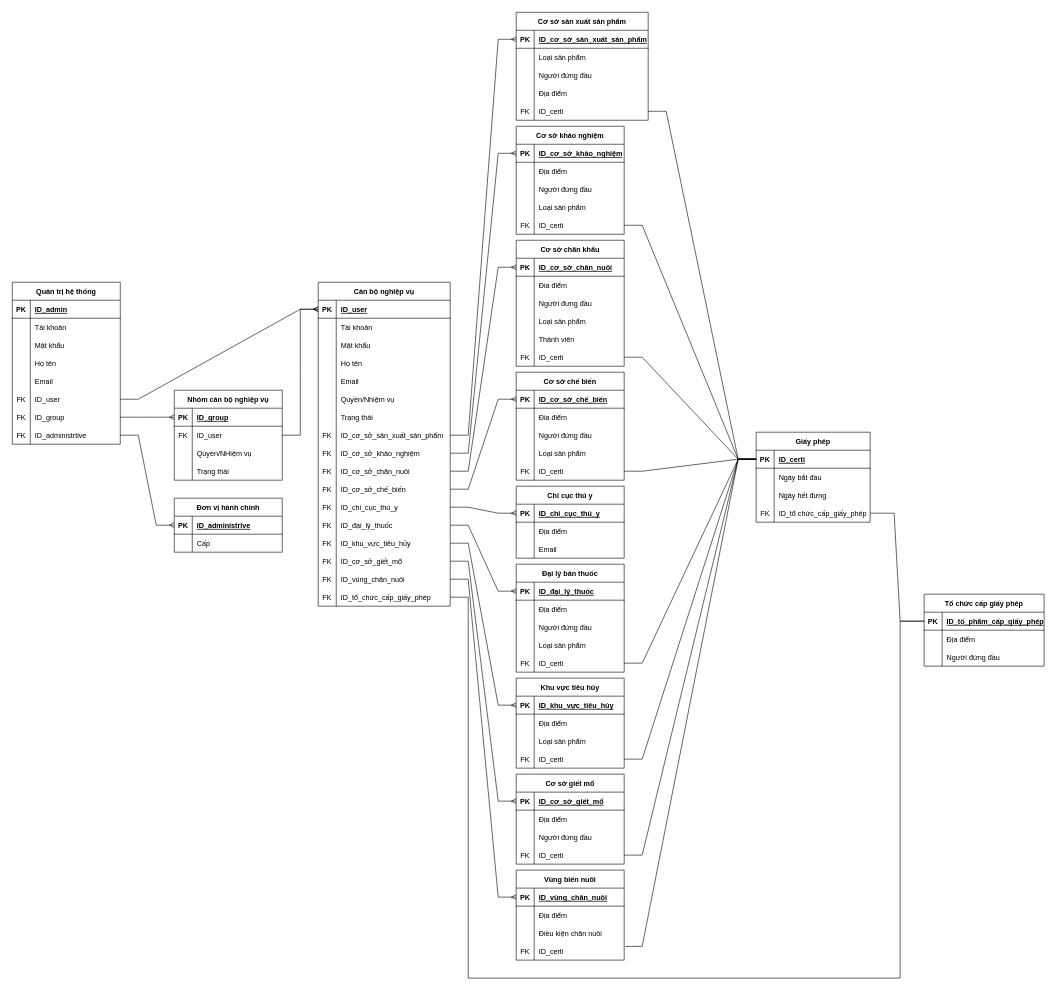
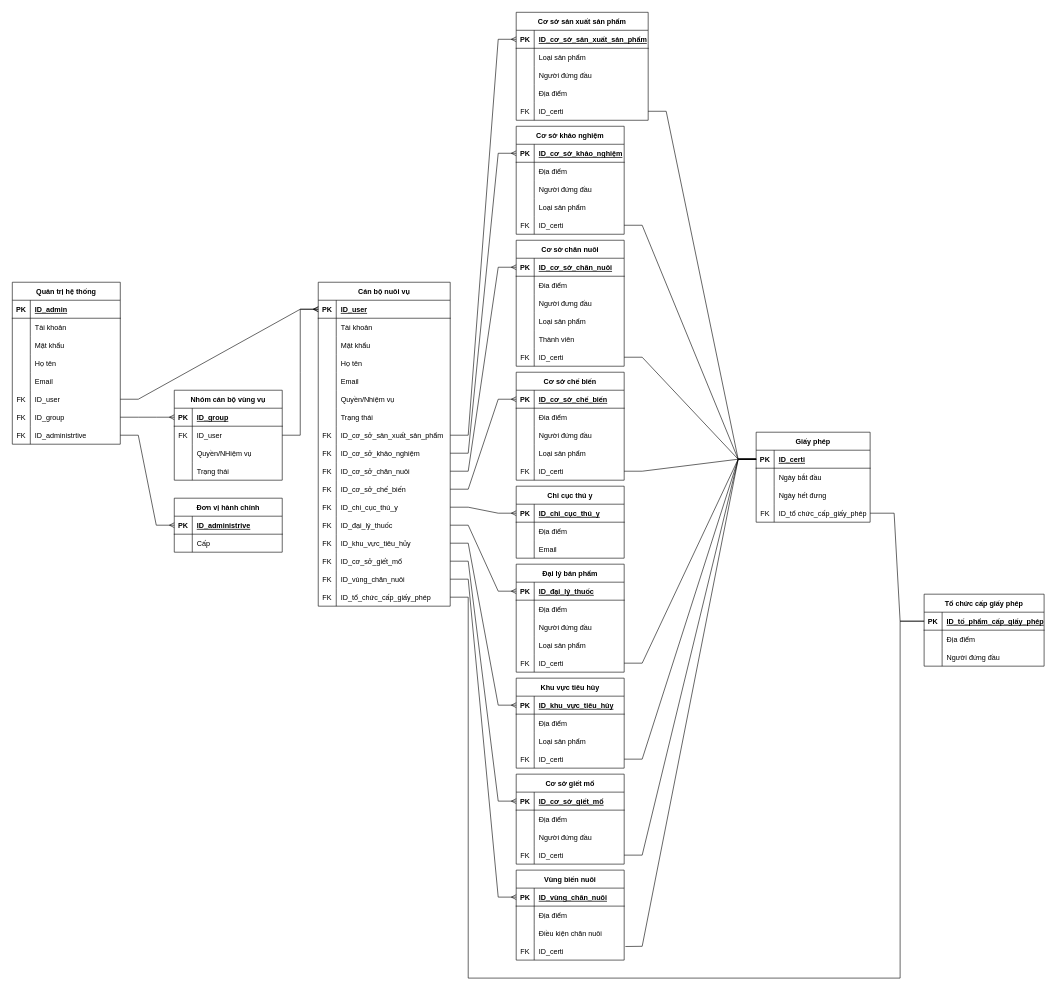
(570, 250) -> (570, 250)
(384, 292) -> (384, 292)
(228, 400) -> (228, 400)
(570, 574) -> (570, 574)
